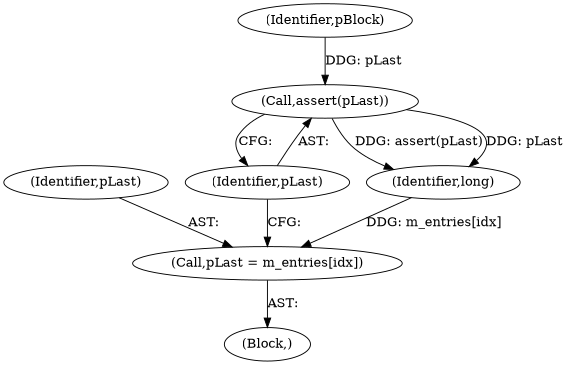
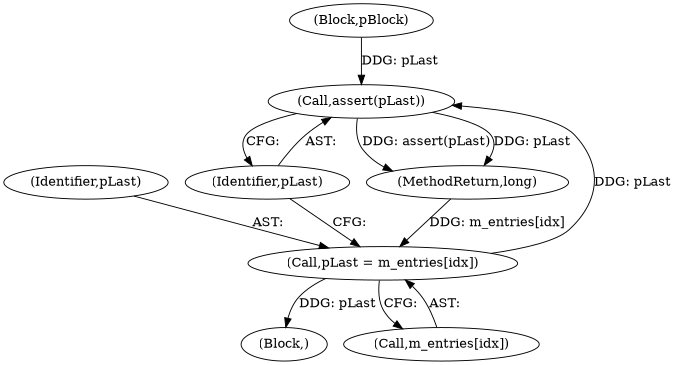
(325, 20) -> (361, 20)
none -> (592, 166)
(443, 182) -> (468, 182)
(285, 304) -> (338, 304)
none -> (441, 344)
